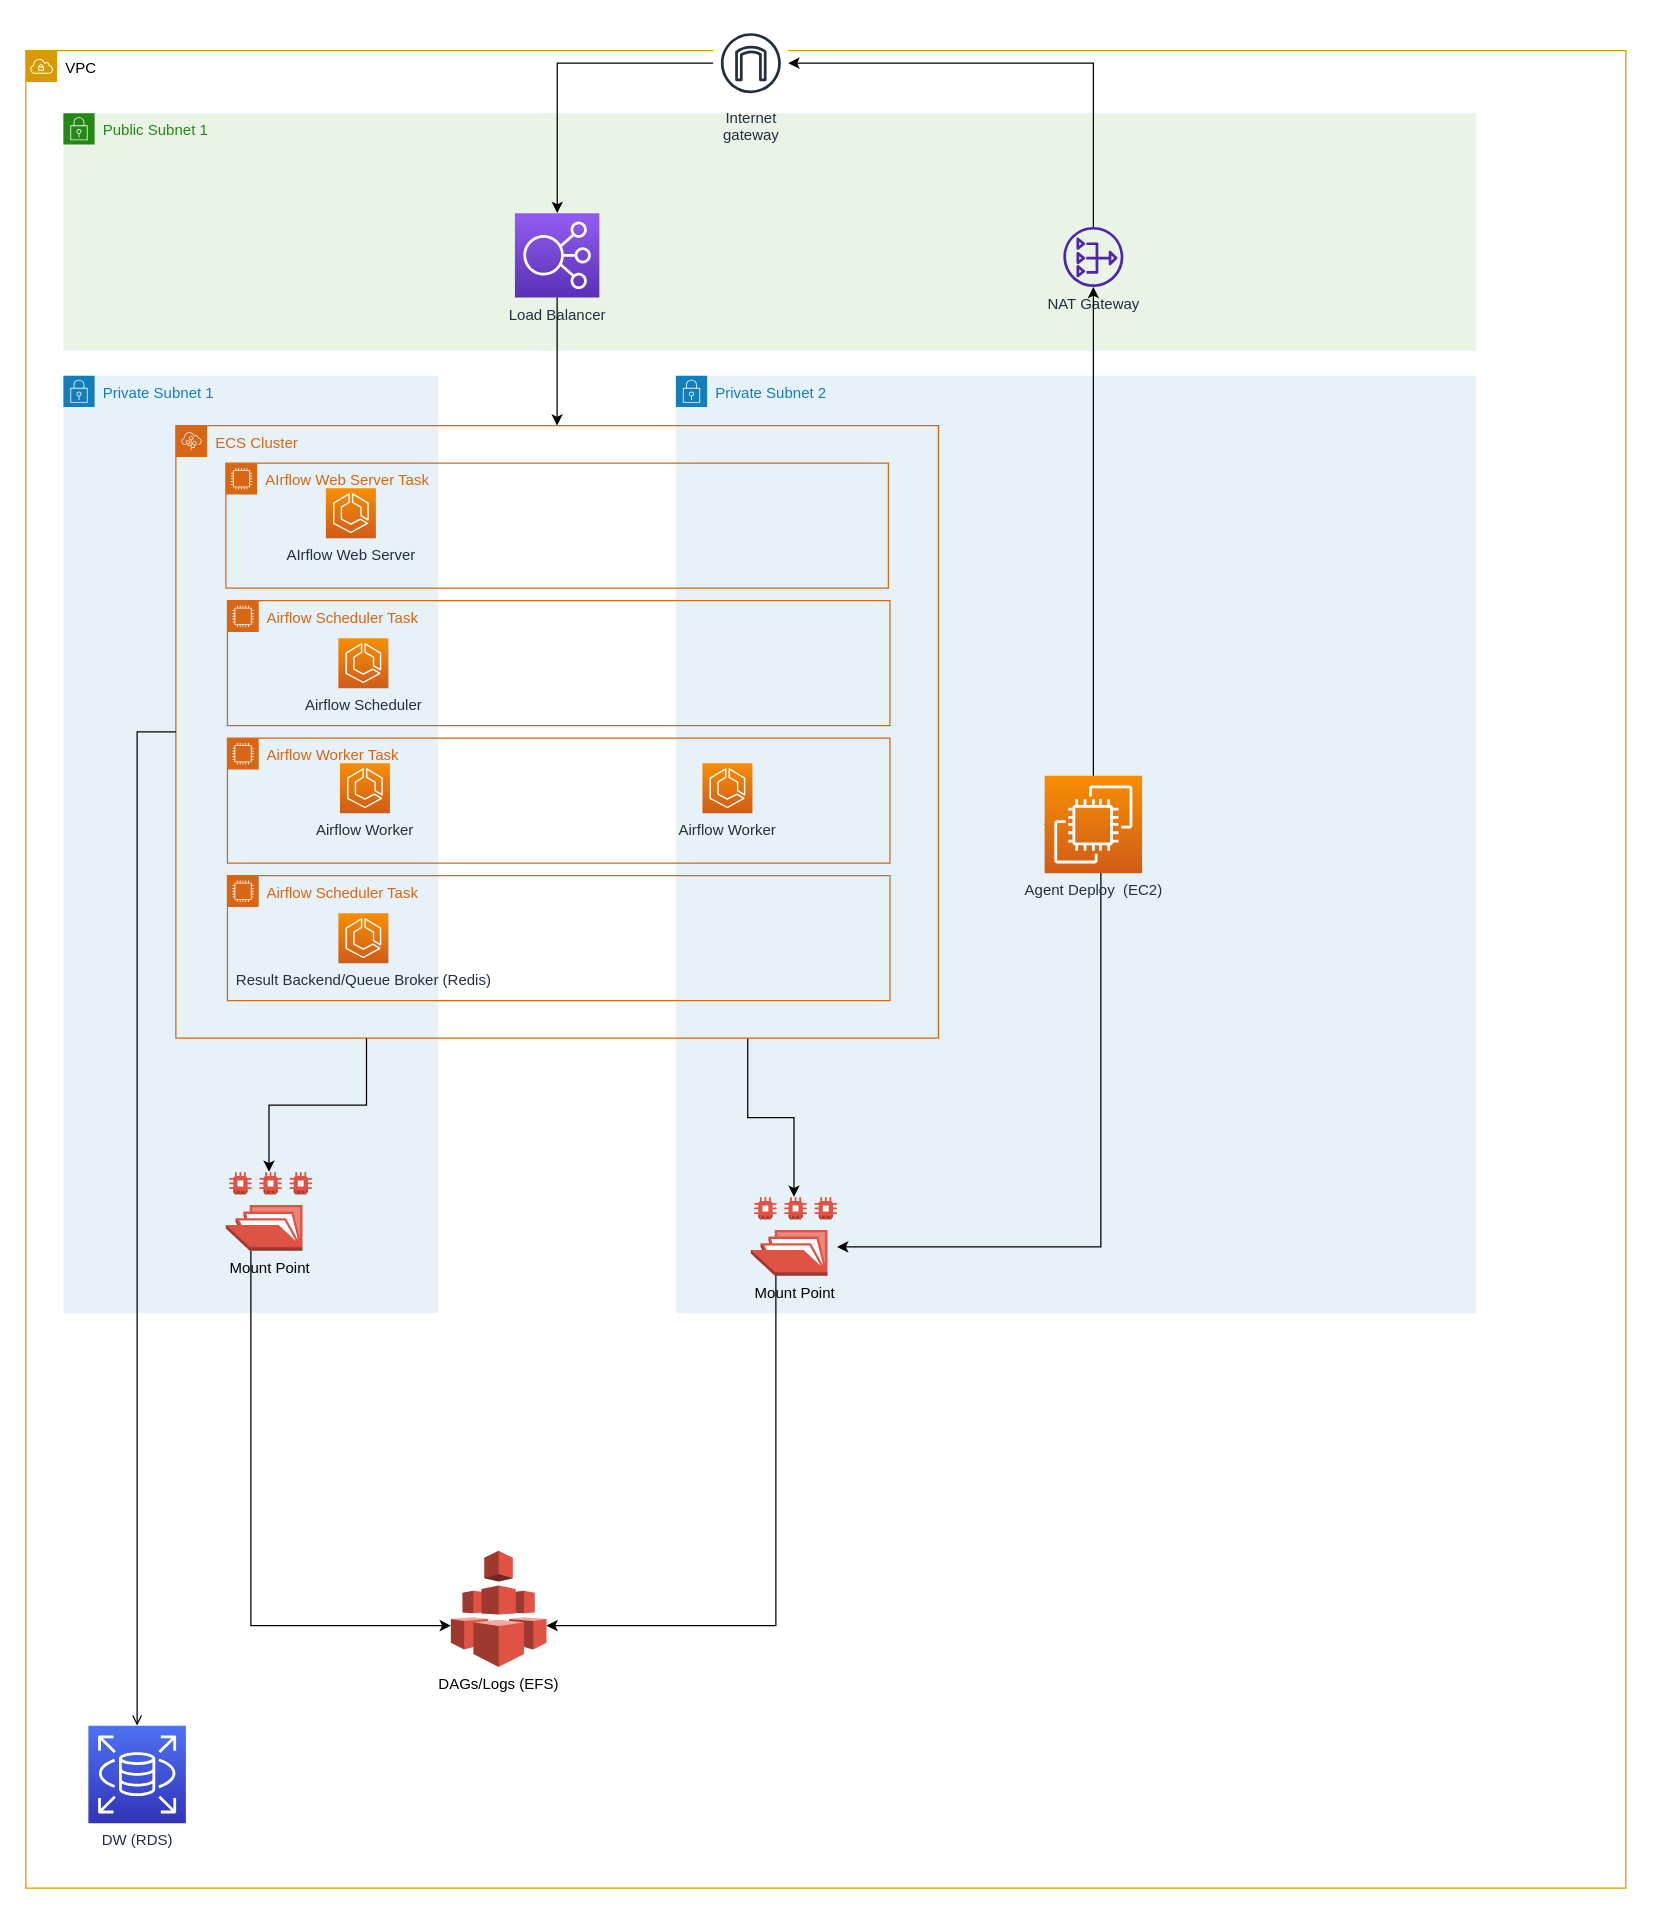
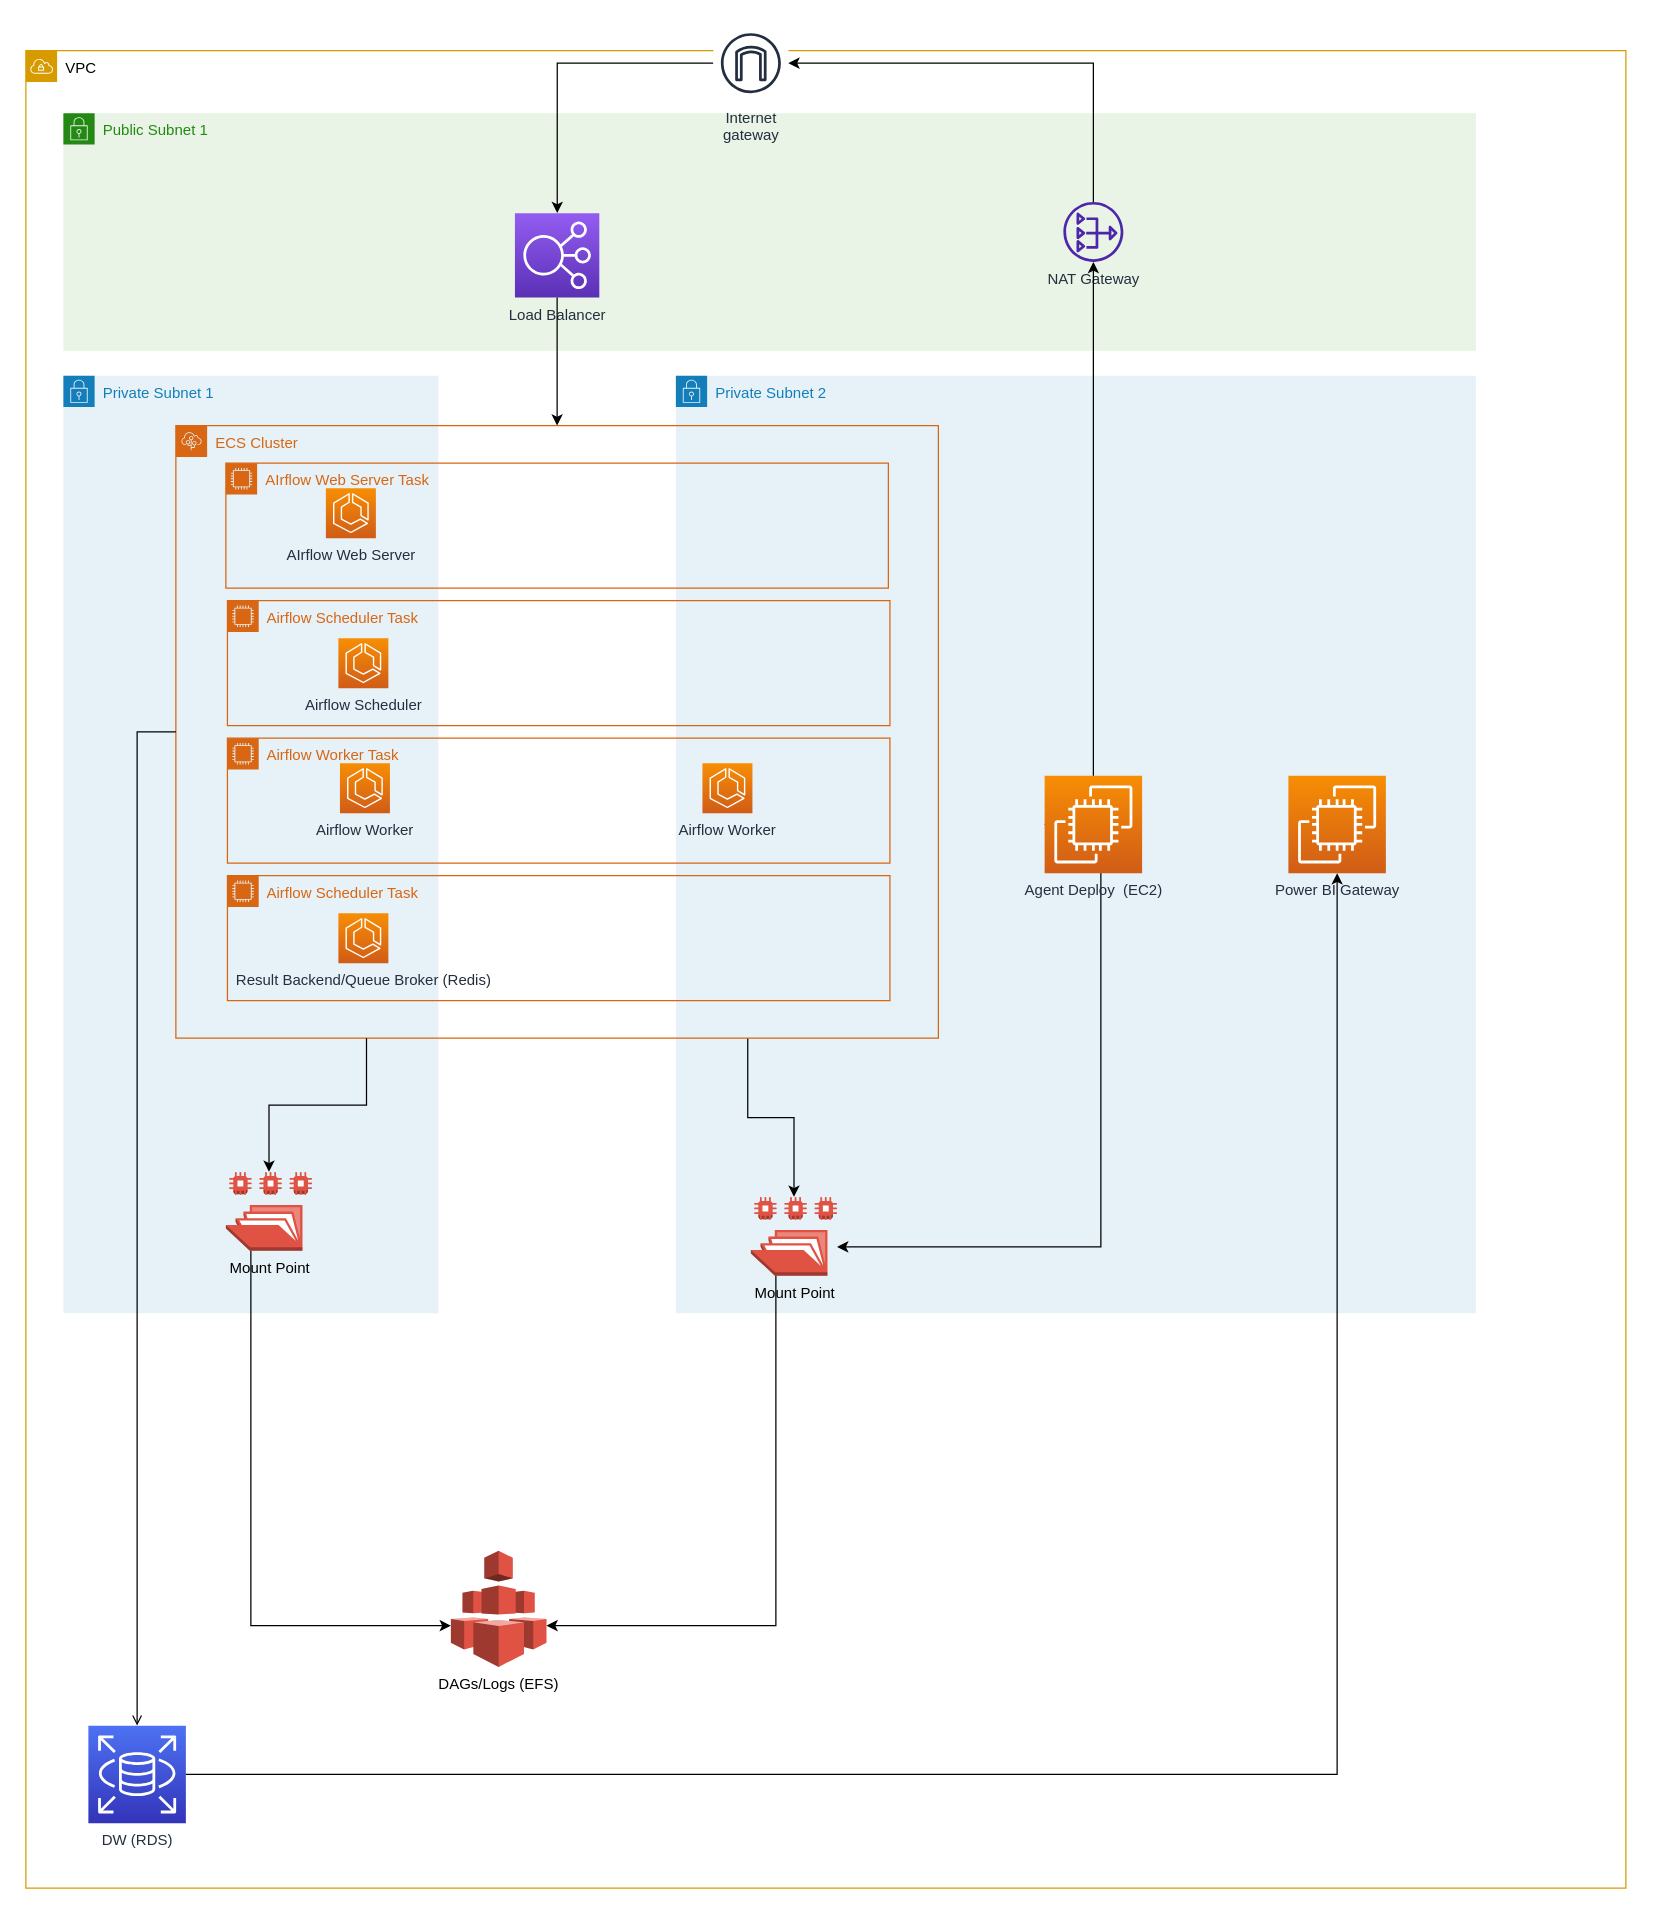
(1093, 257) -> (1093, 232)
none -> (1337, 824)
none -> (1208, 1774)
